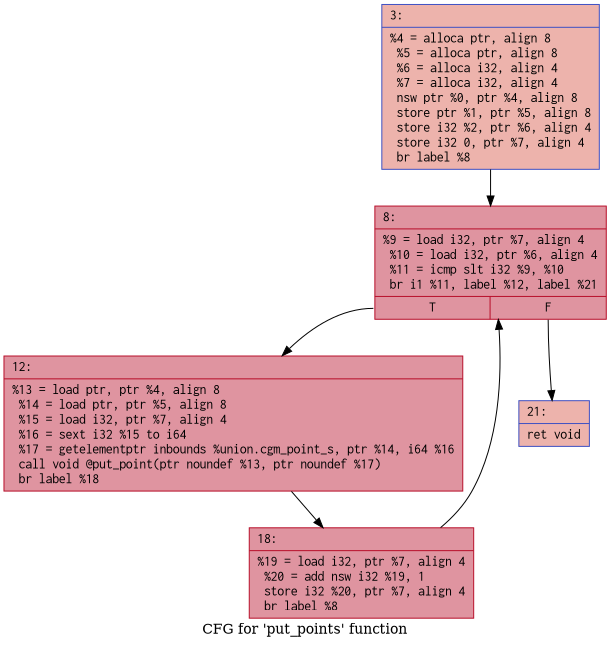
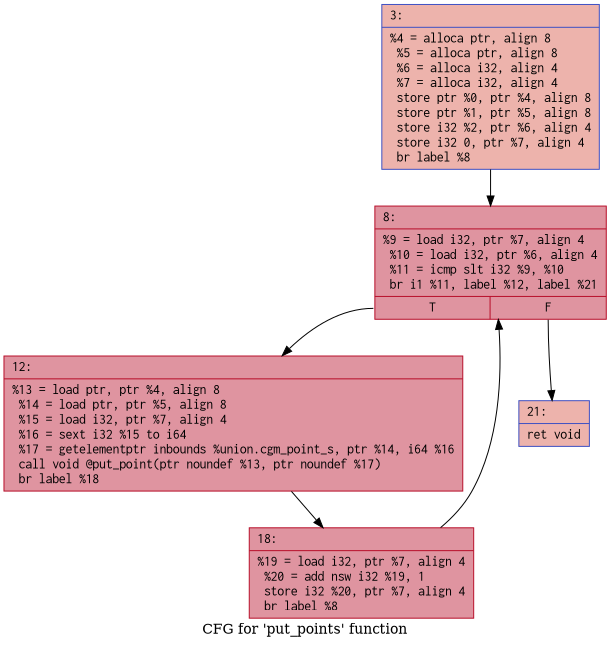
(484, 98) -> (491, 98)
